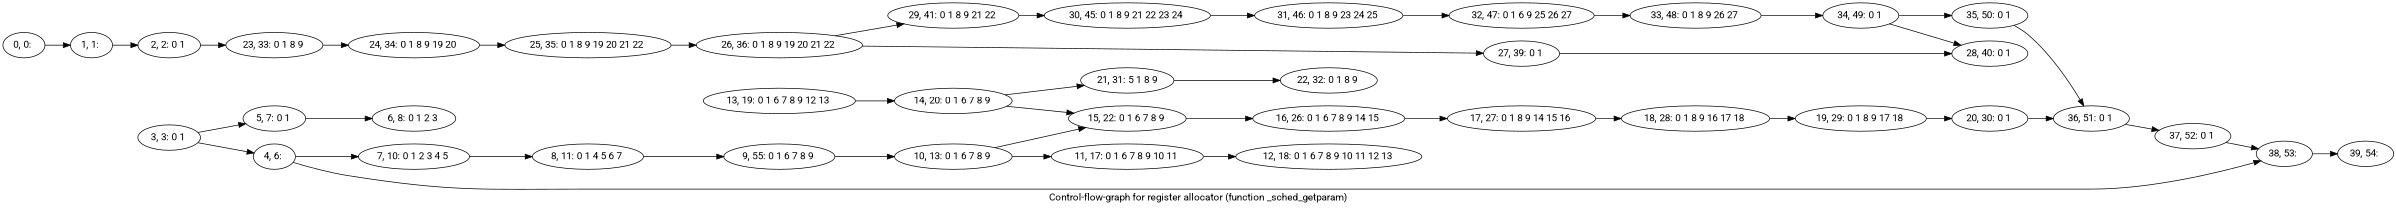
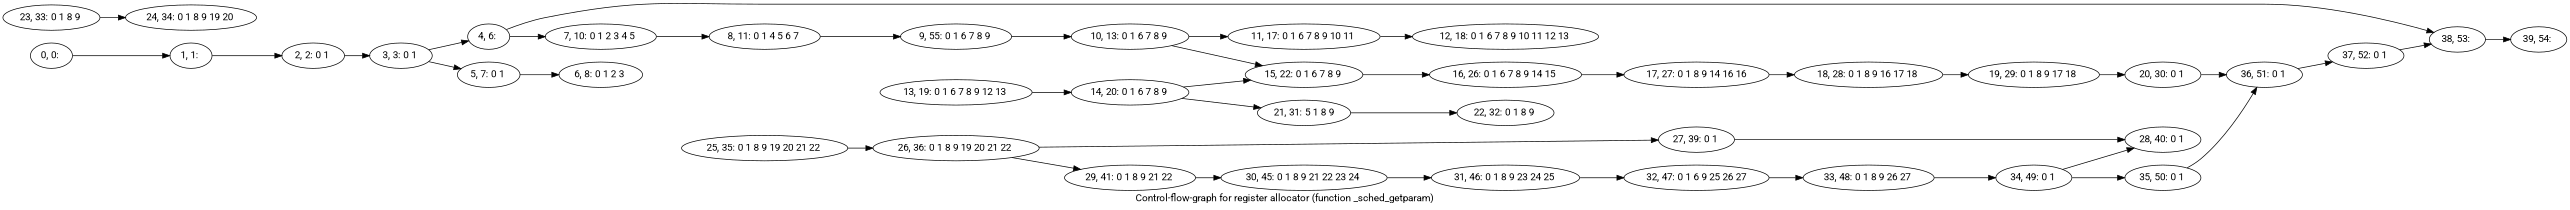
(209, 45) -> (354, 56)
(489, 45) -> none
(1522, 119) -> (1696, 75)
